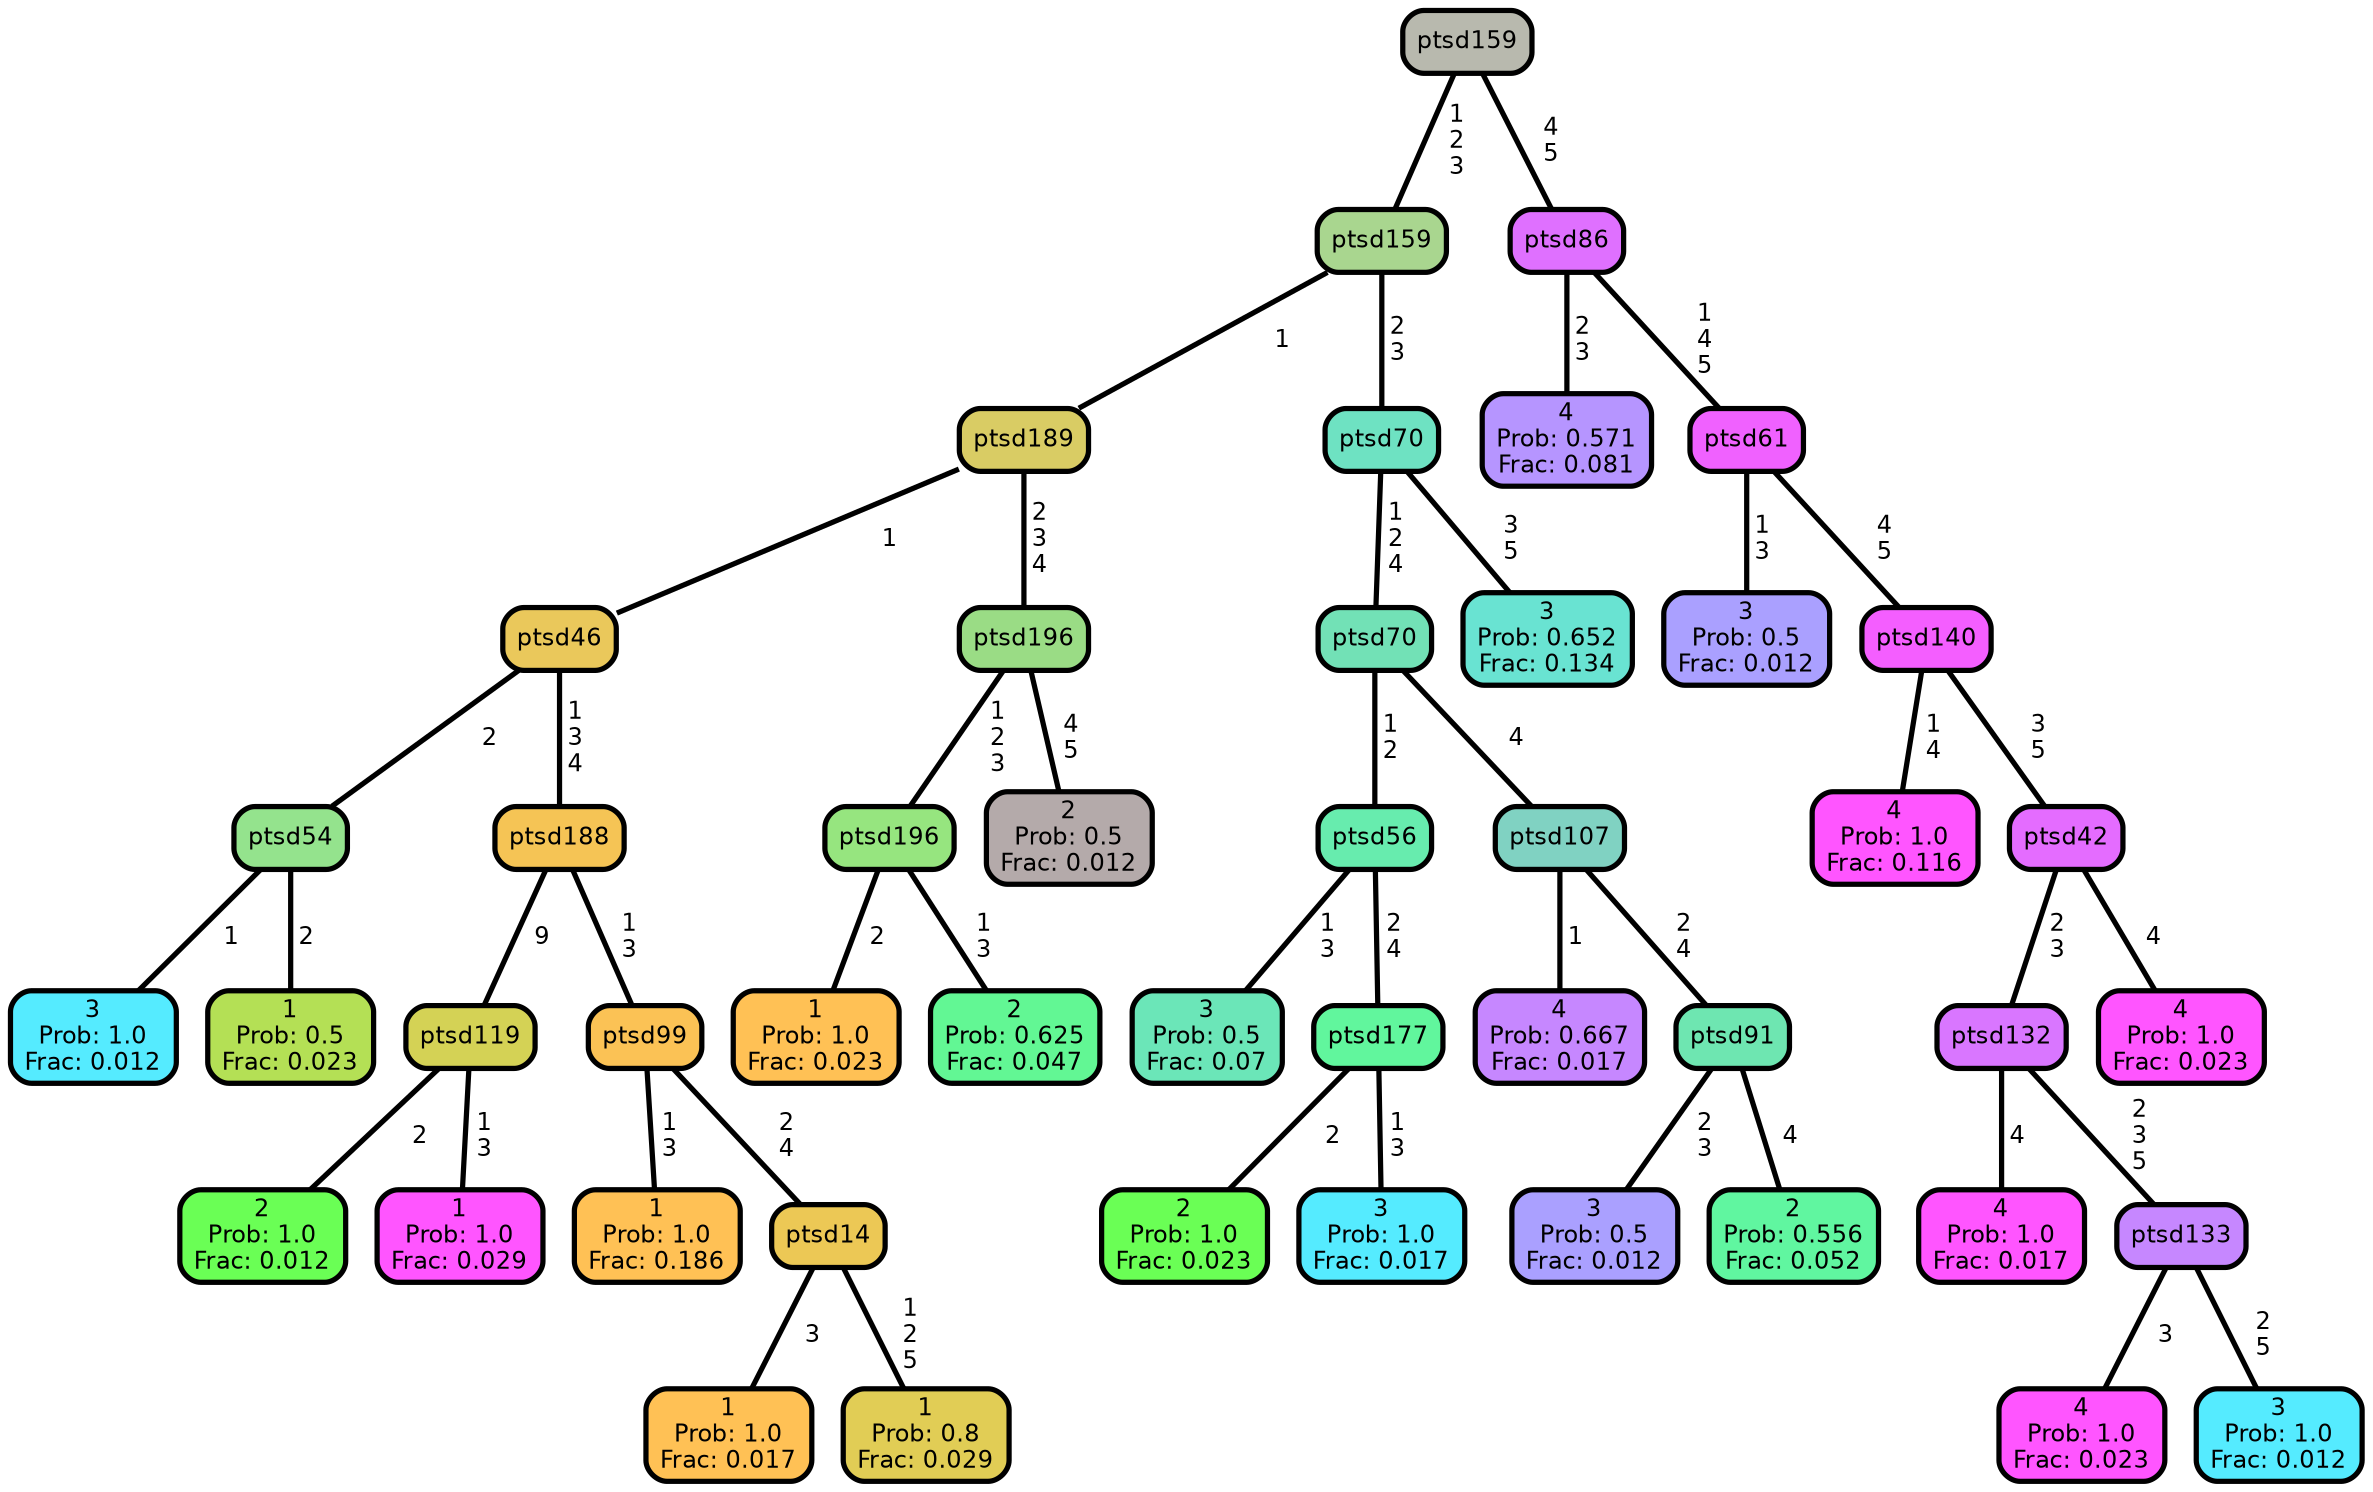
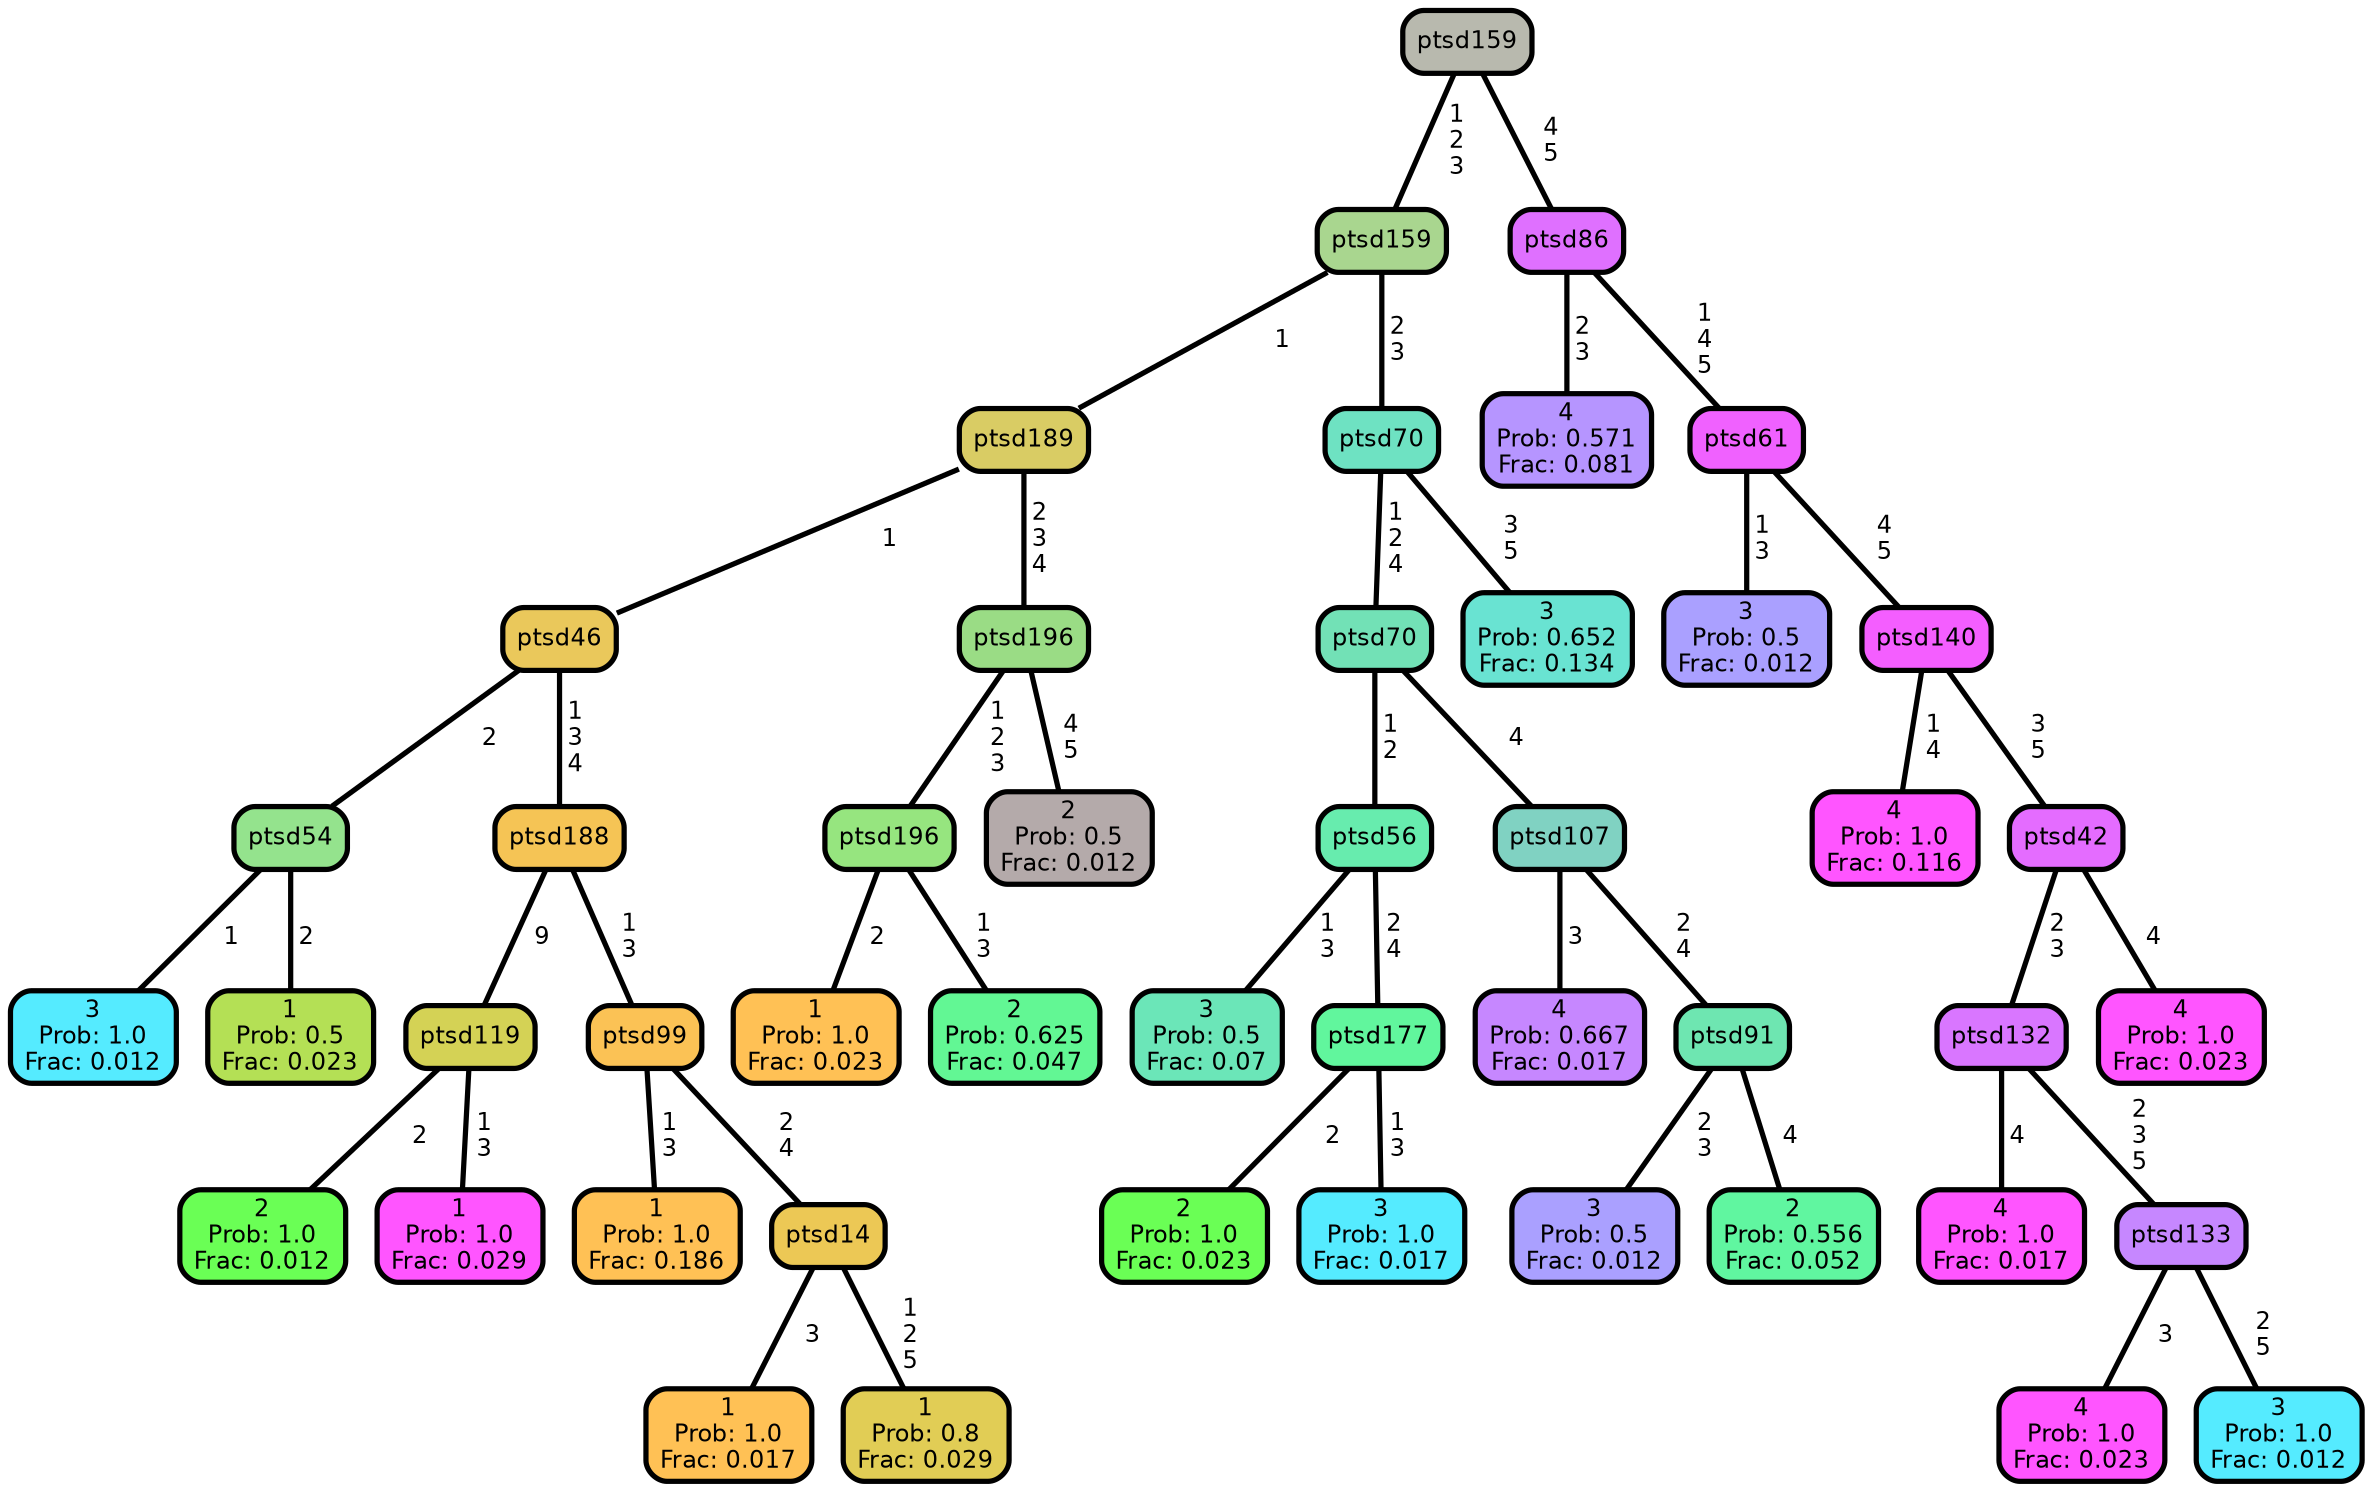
(1572, 938) -> (1572, 938)
